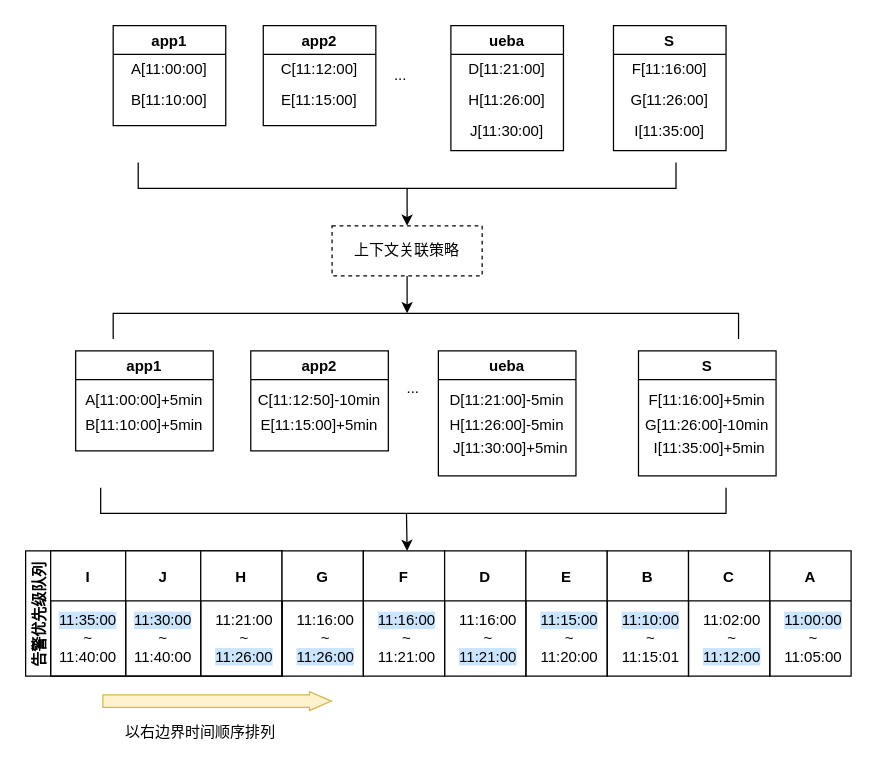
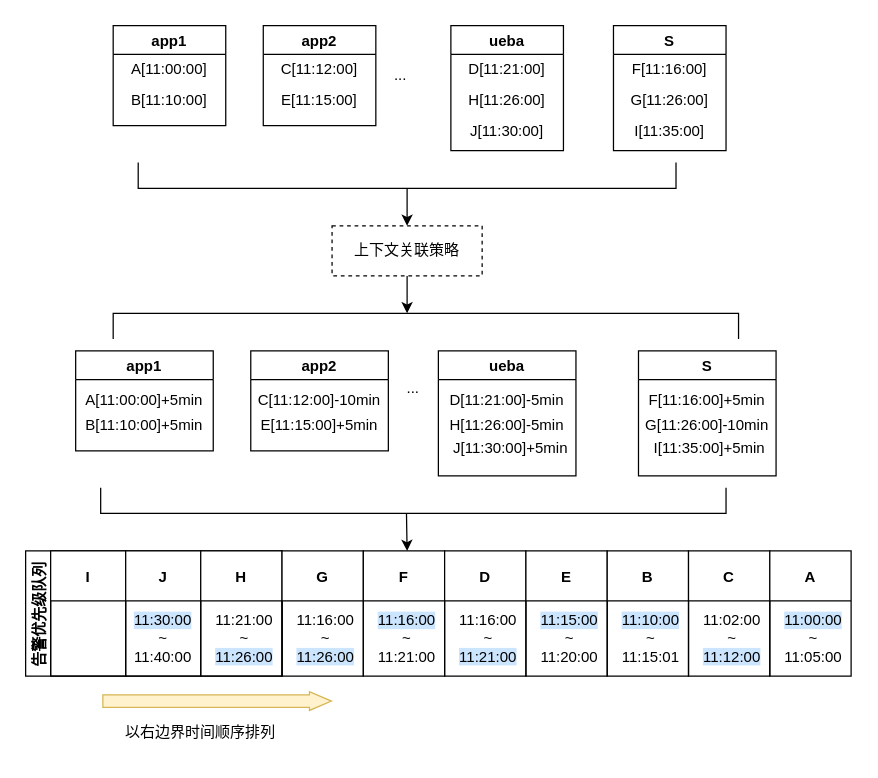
(319, 401) -> (319, 401)
(88, 638) -> none
